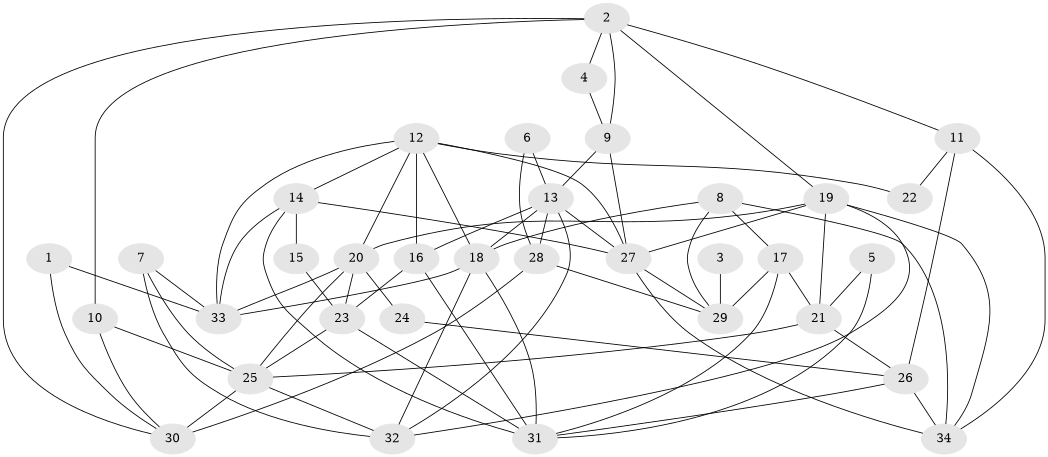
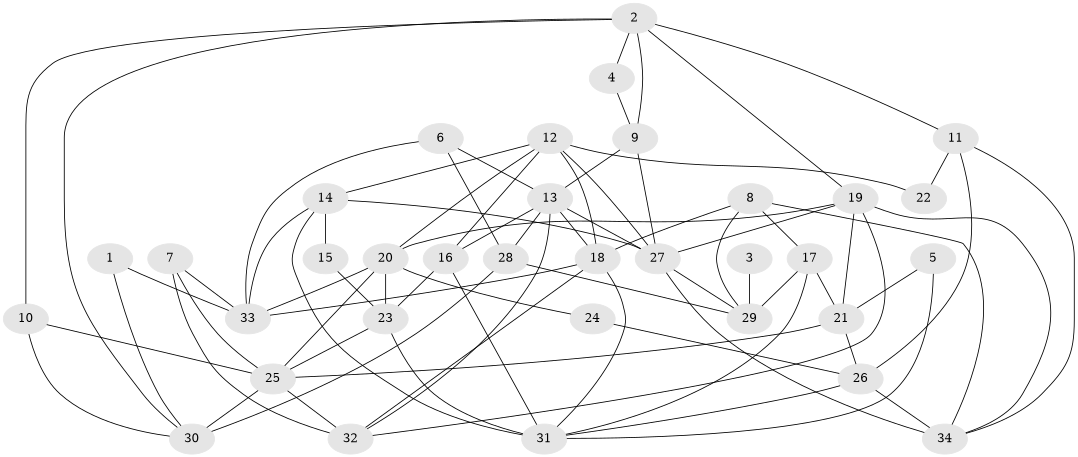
(266, 184) -> (293, 185)
